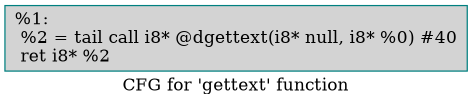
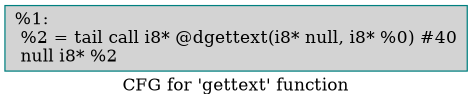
(63, 56) -> (67, 56)
